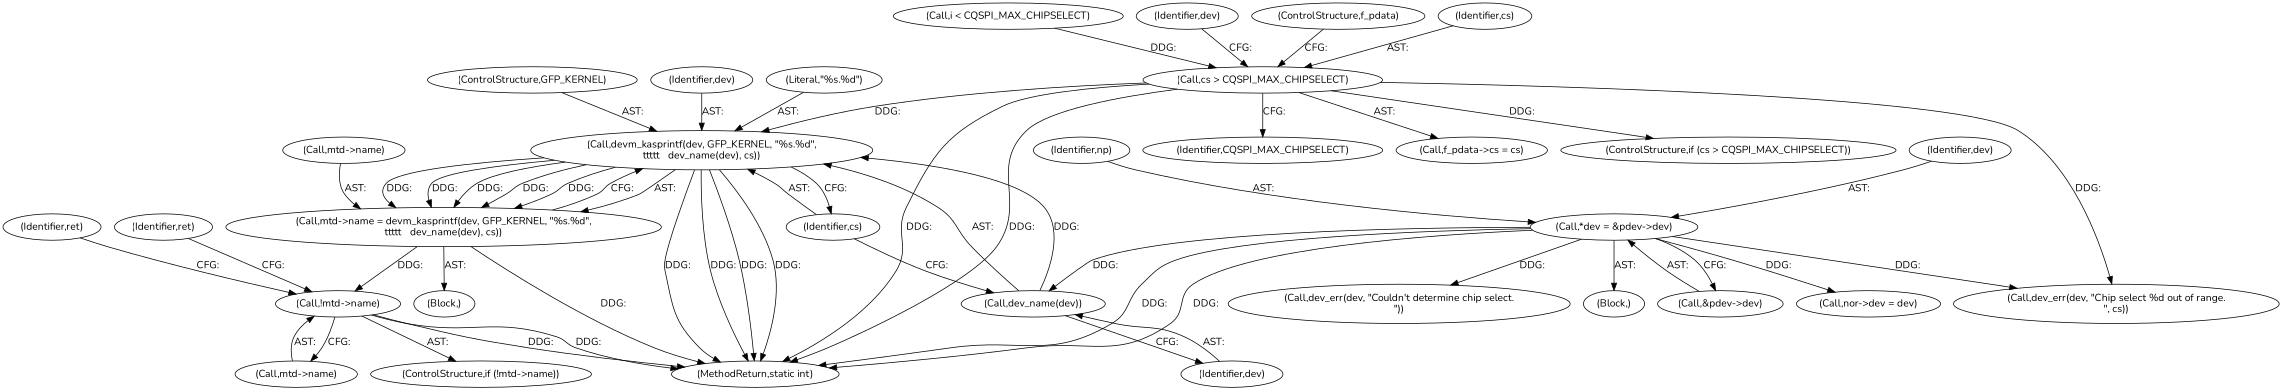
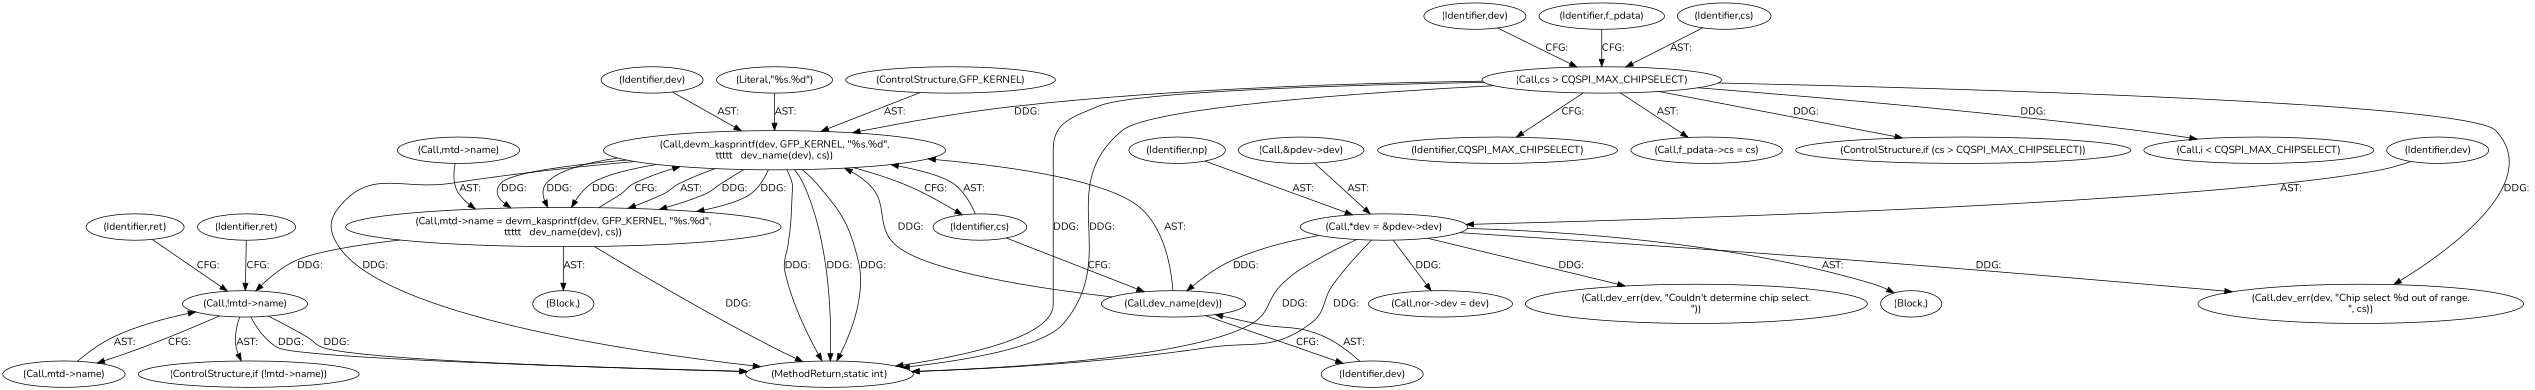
(1338, 16) -> (1602, 16)
(1132, 47) -> (1944, 109)
(1689, 255) -> none
